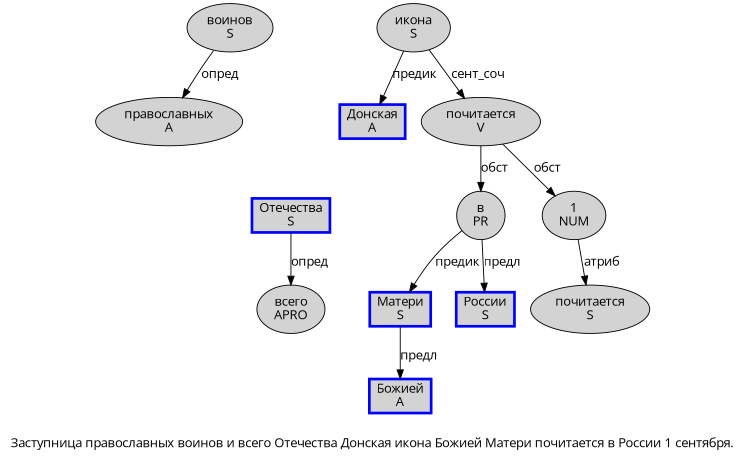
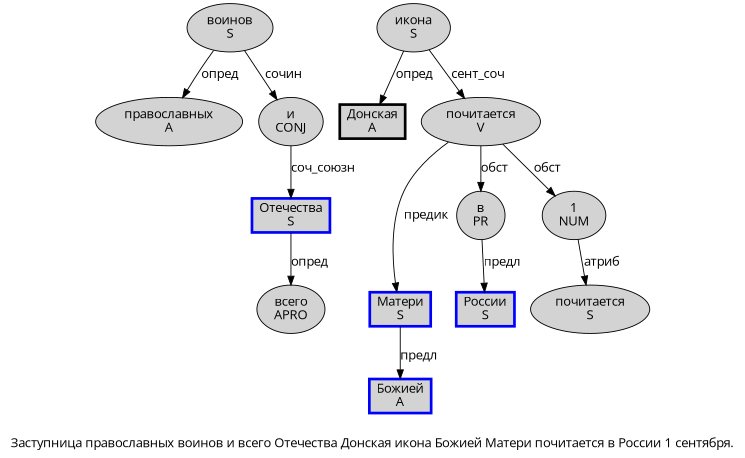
(415, 75) -> (415, 75)
none -> (291, 122)
(372, 122) -> (372, 122)
(436, 255) -> (399, 203)
